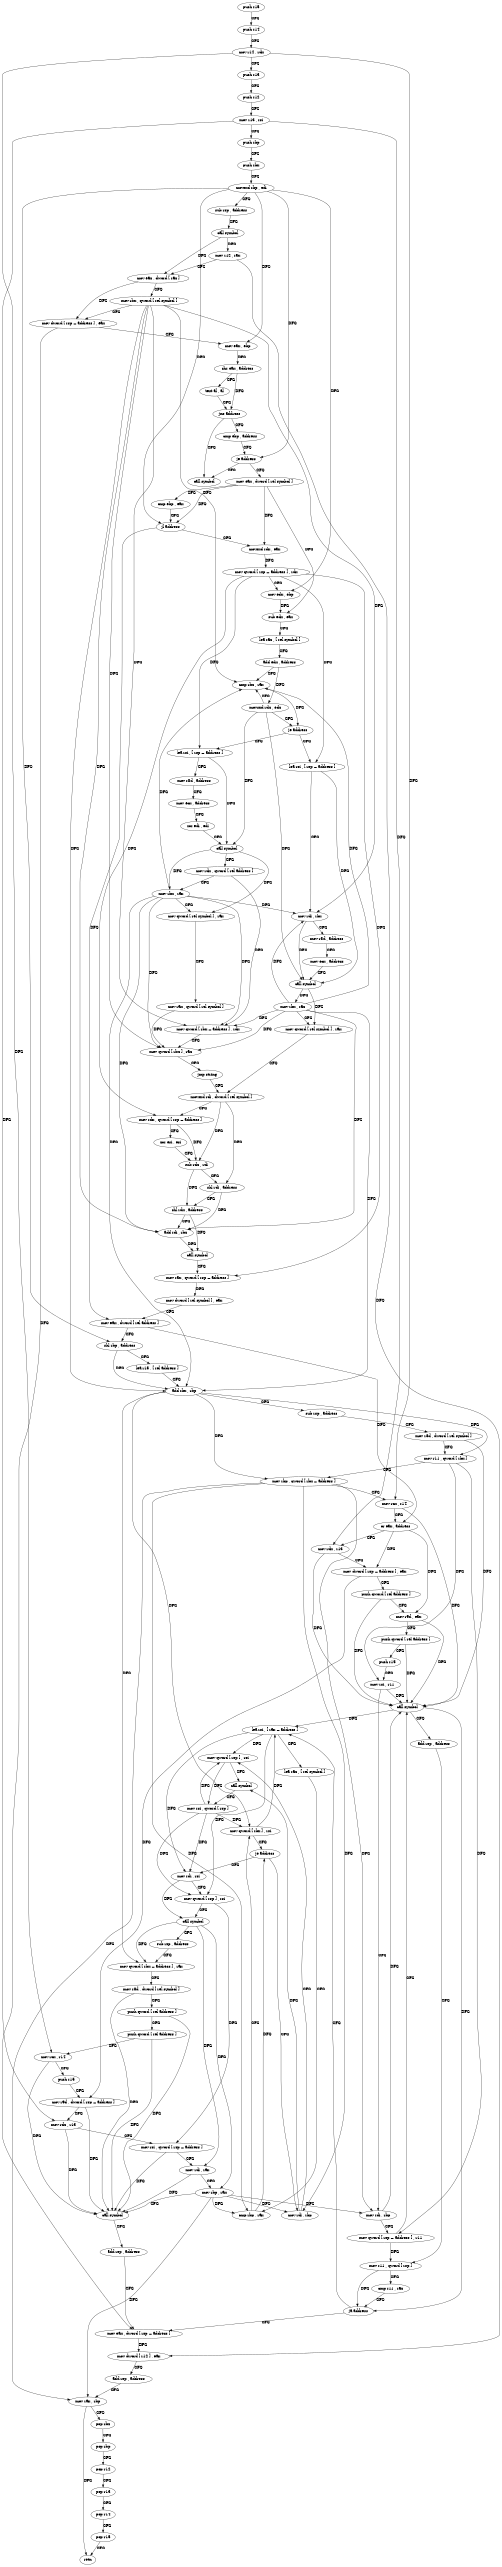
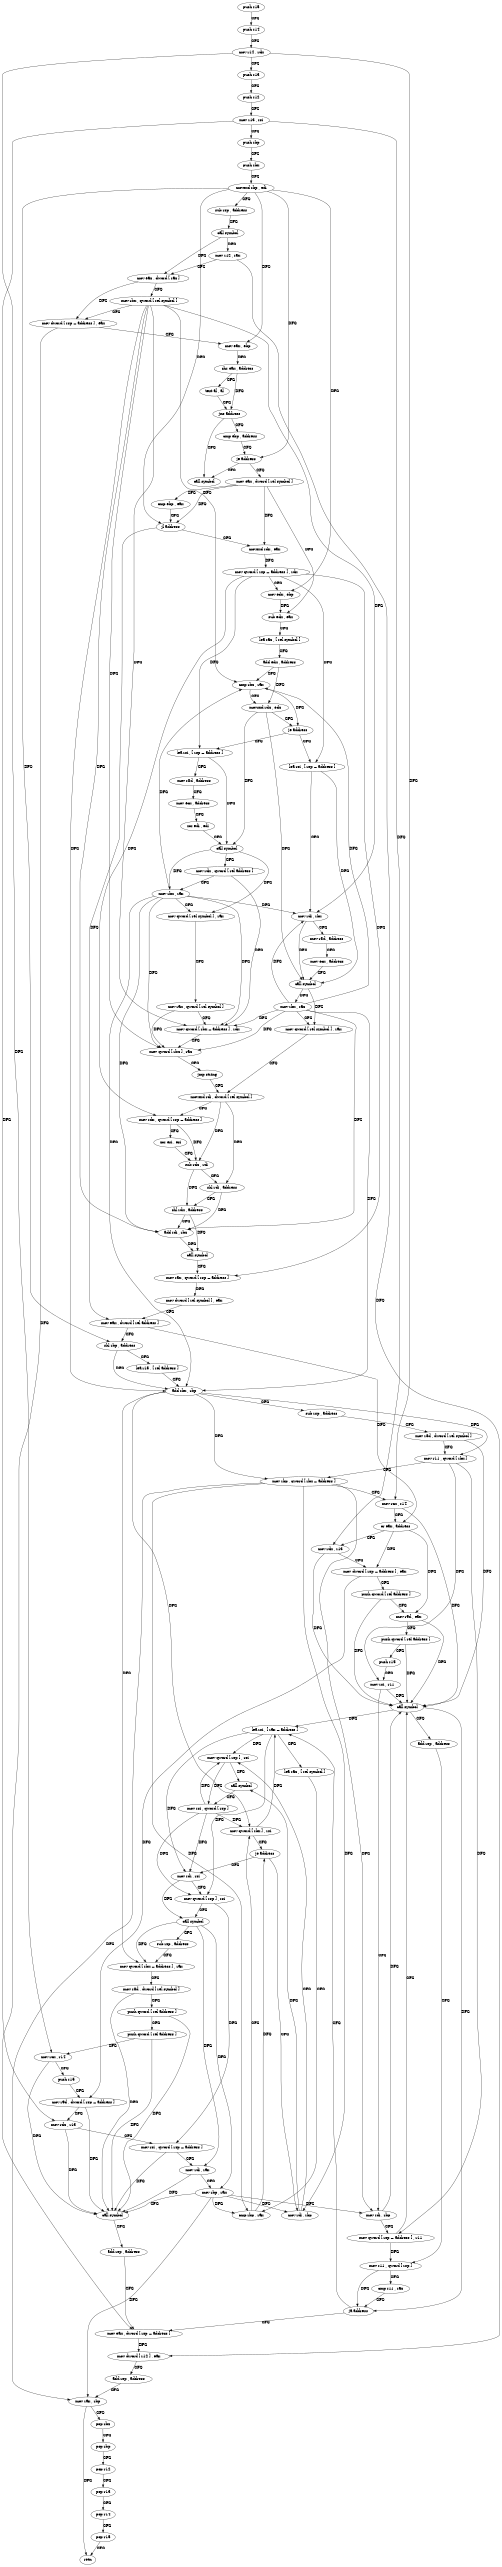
(261, 697) -> (250, 696)
none -> (201, 1017)
